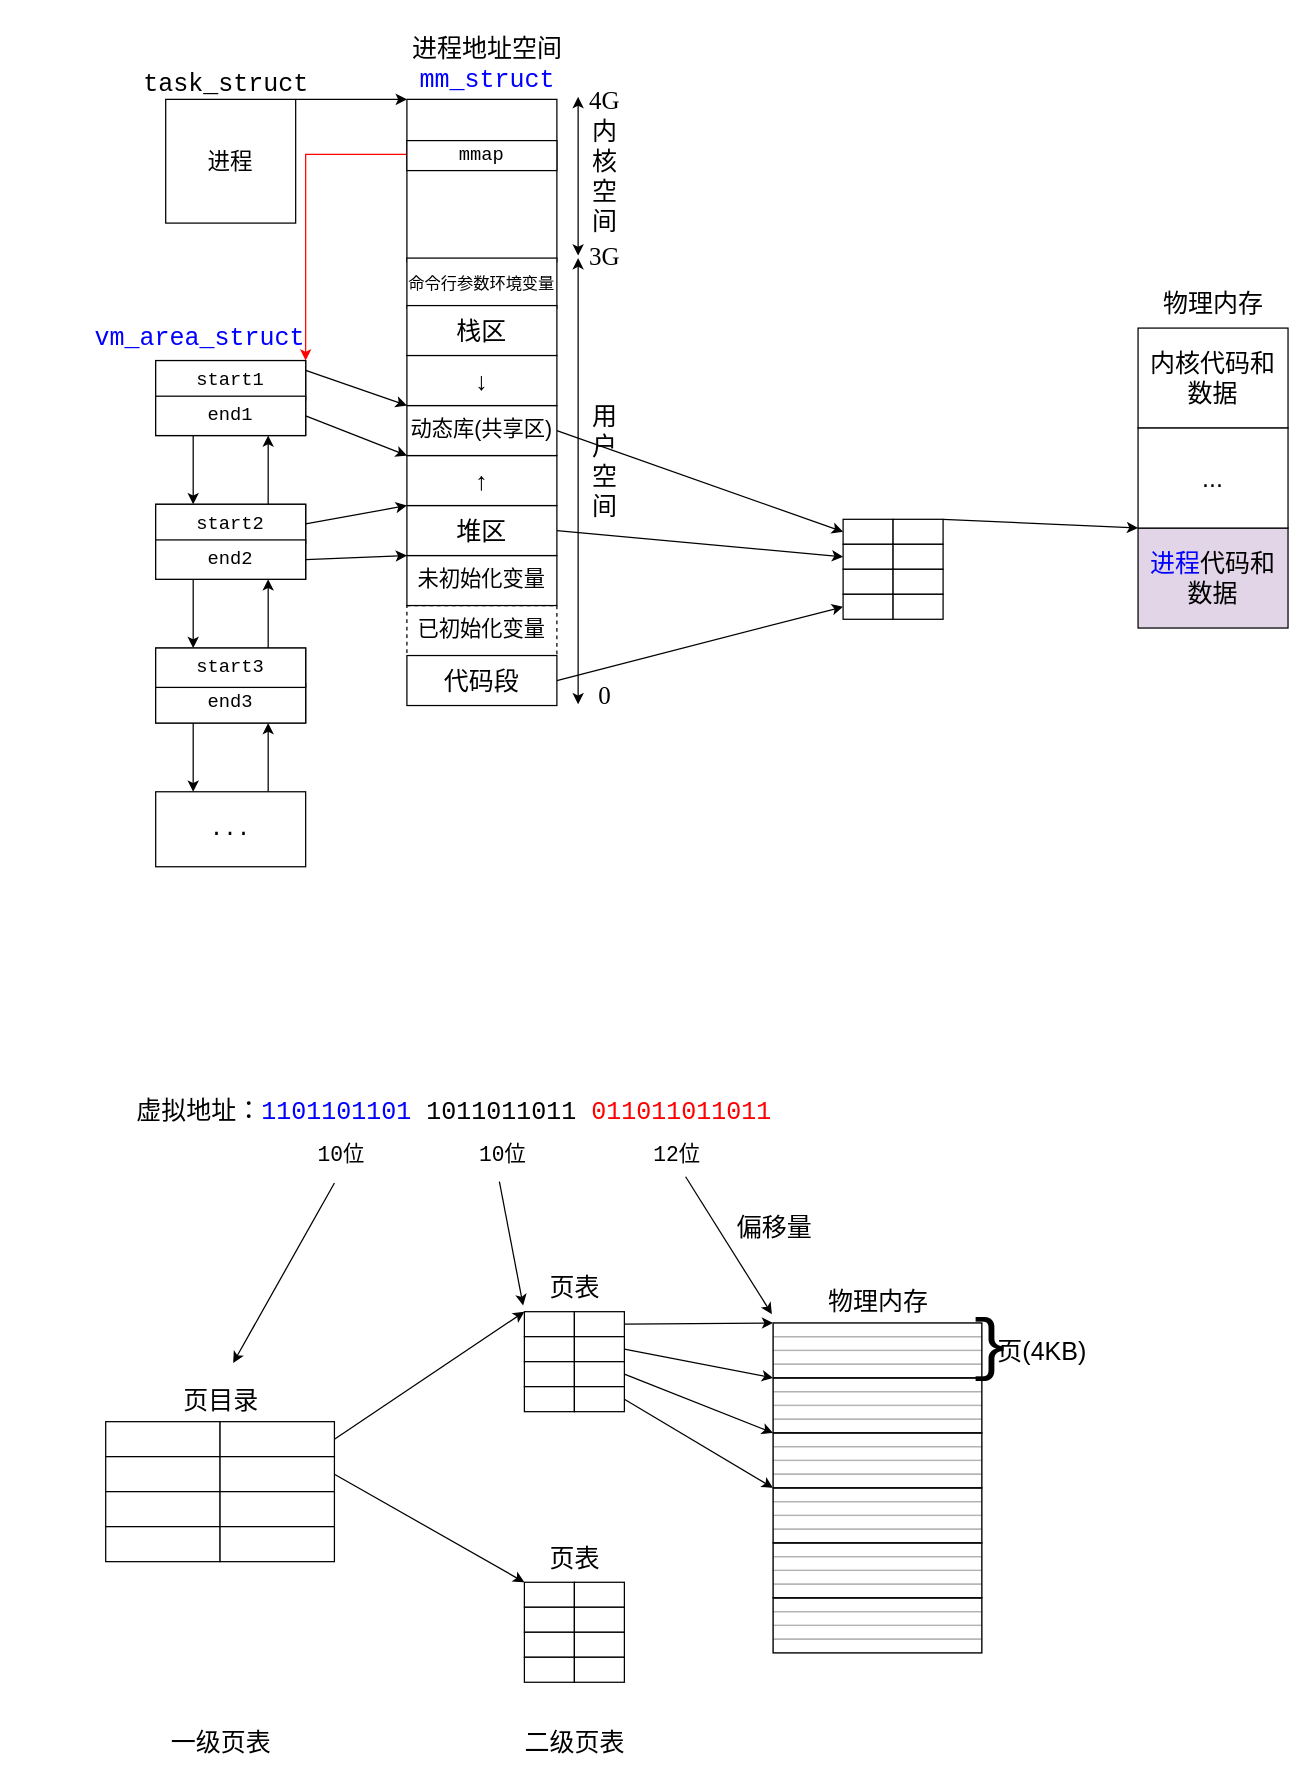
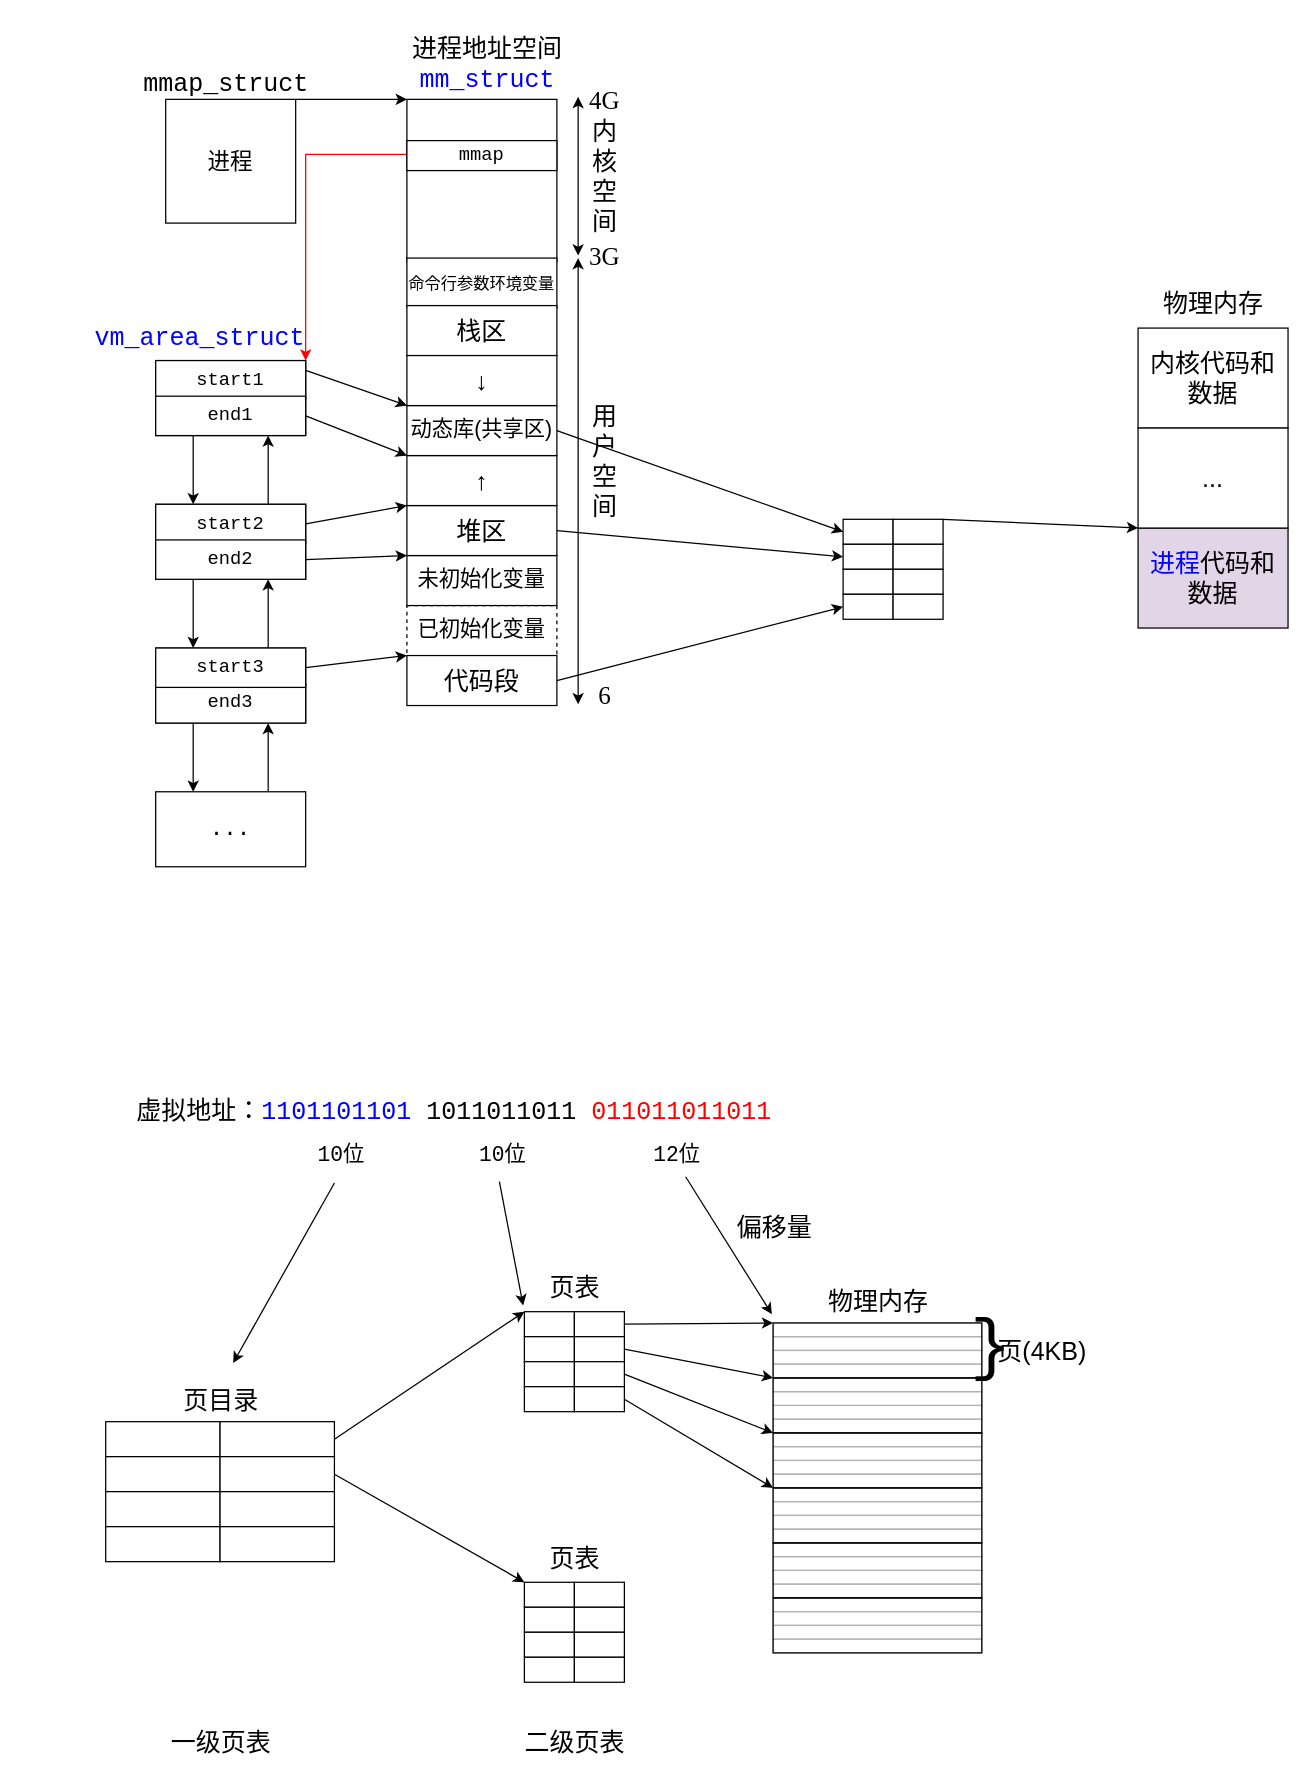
(226, 84) -> (226, 84)
none -> (352, 662)
(605, 694) -> (605, 694)
